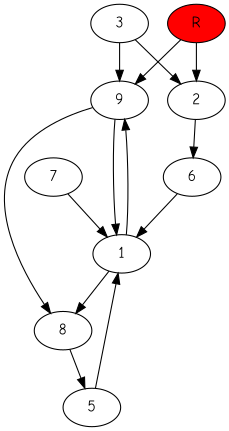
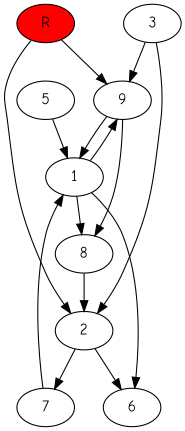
(161, 212) -> (134, 279)
none -> (67, 364)
(75, 364) -> (84, 287)
